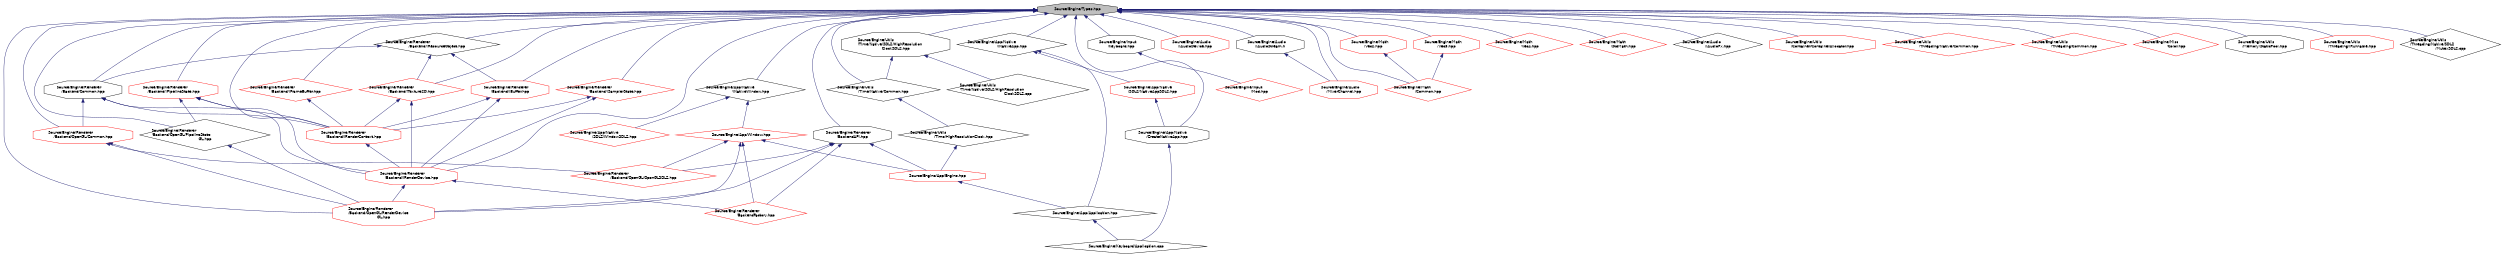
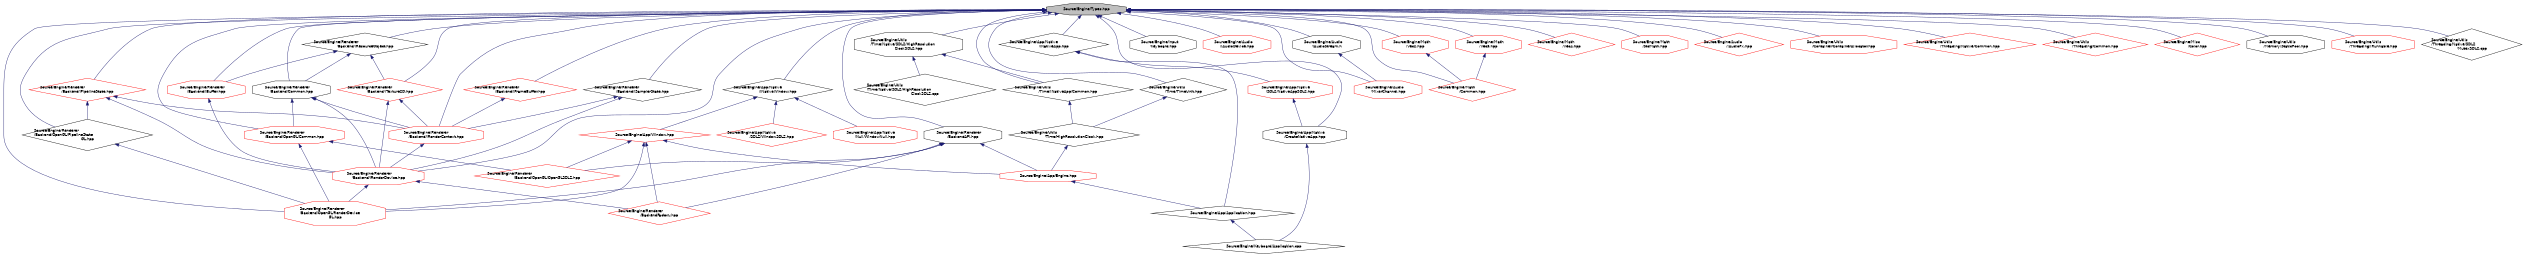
(1623, 44) -> (1655, 44)
(1718, 44) -> (1739, 44)
(173, 90) -> (87, 90)
(615, 90) -> (642, 90)
(883, 90) -> (1068, 90)
none -> (1183, 90)
(1259, 90) -> none
(435, 115) -> none
none -> (875, 135)
